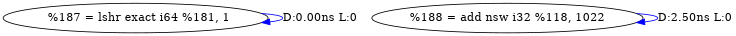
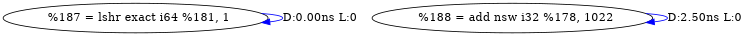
(507, 18) -> (512, 18)
